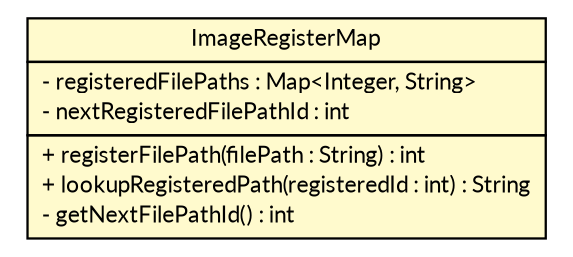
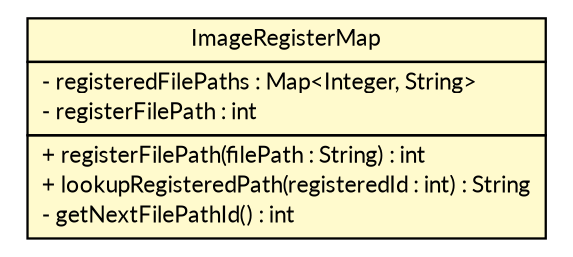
(196, 112) -> (150, 112)
